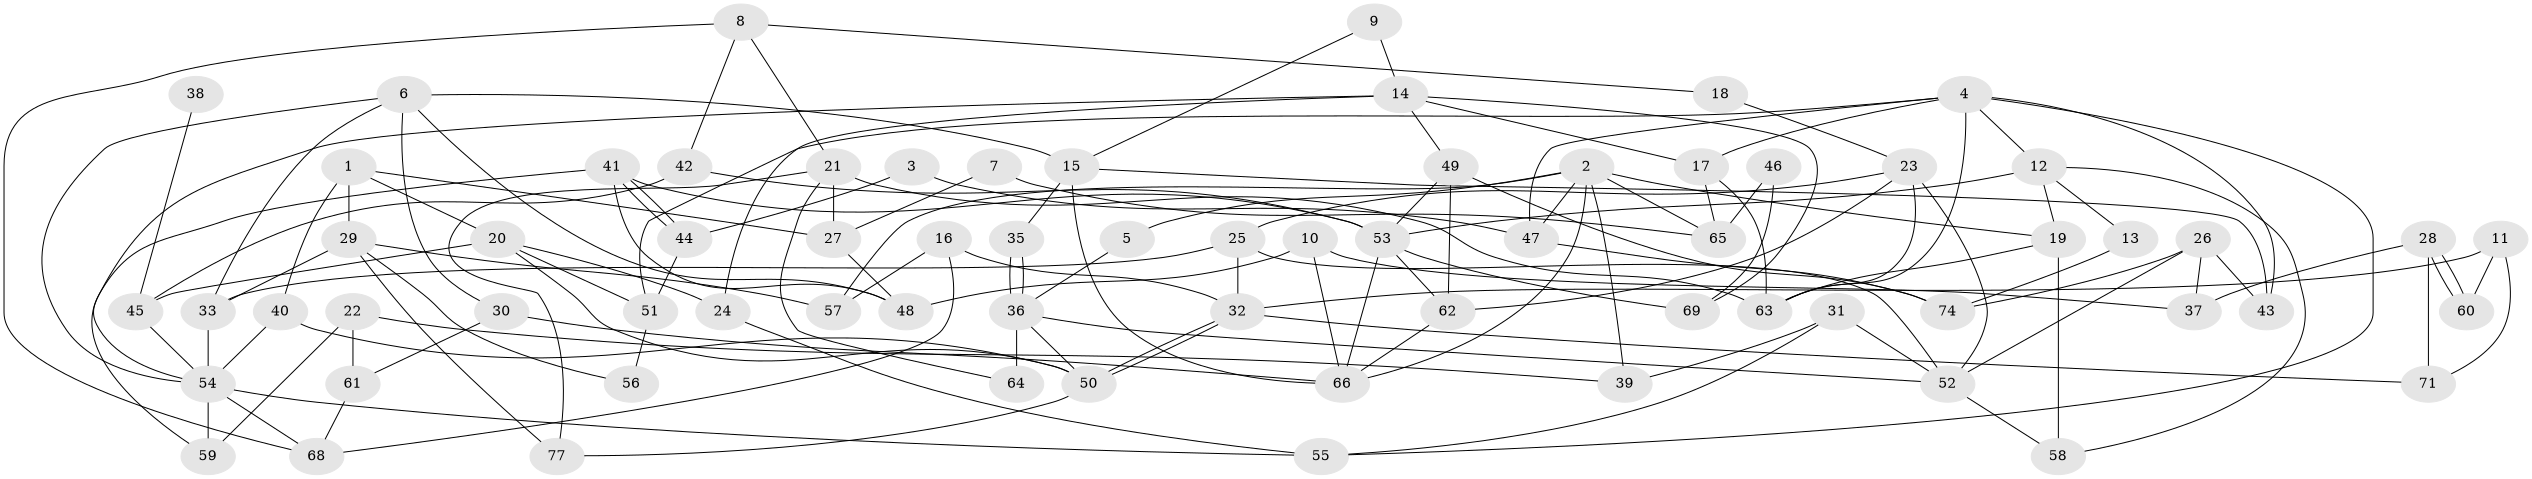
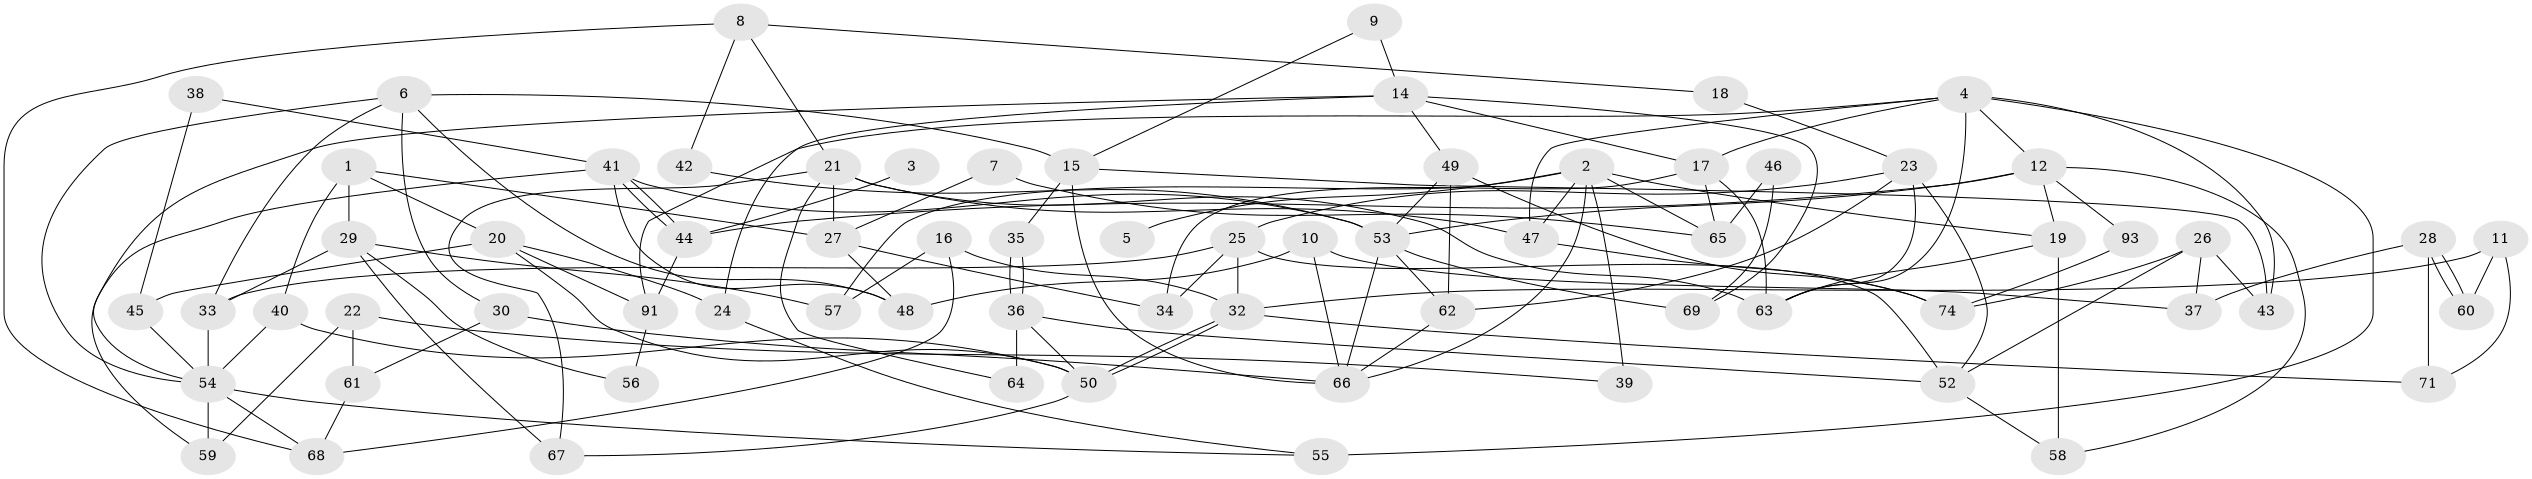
none -> (395, 129)
(401, 204) -> none
none -> (1395, 206)
(1220, 209) -> (1131, 212)
(2131, 239) -> (2131, 239)
(1072, 276) -> none
(651, 312) -> (651, 312)
none -> (1165, 312)
(1837, 312) -> none
(557, 457) -> (557, 457)
